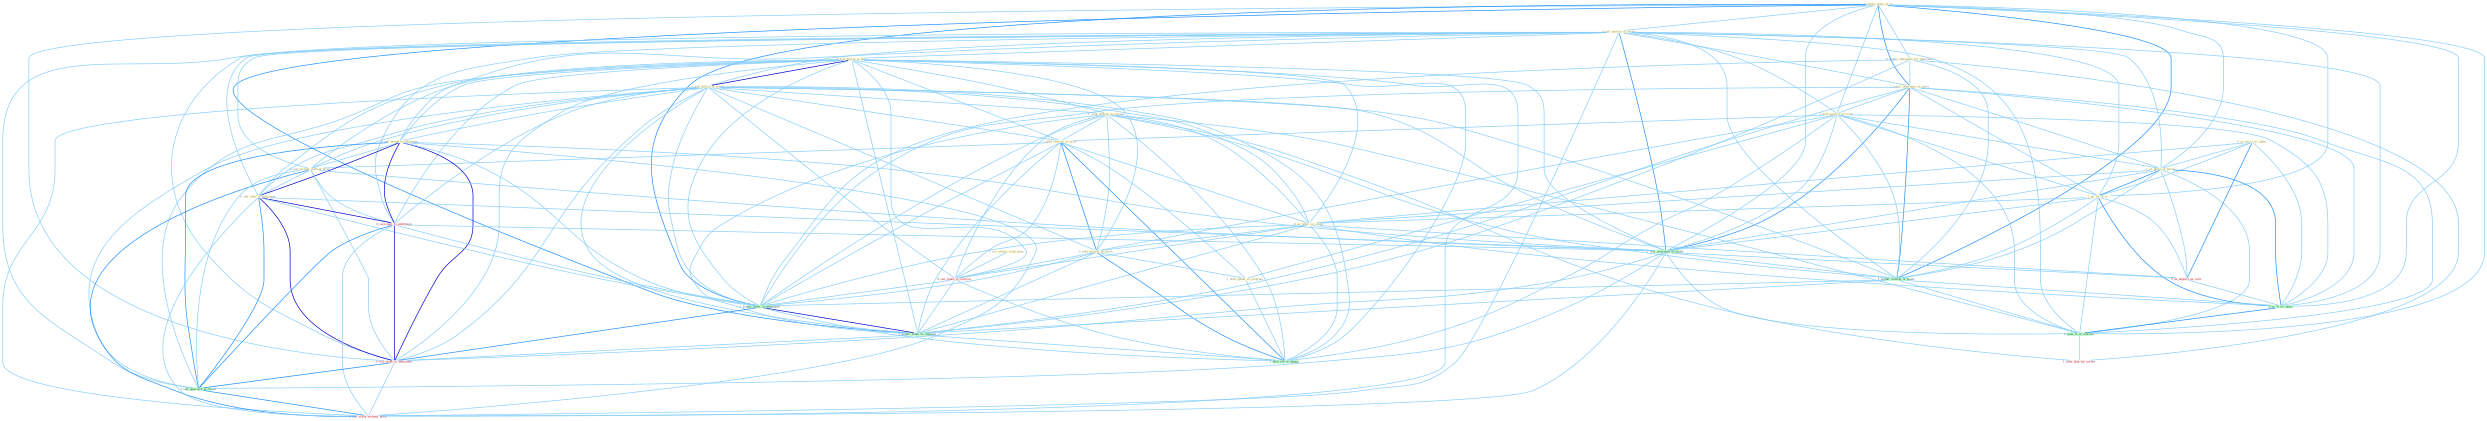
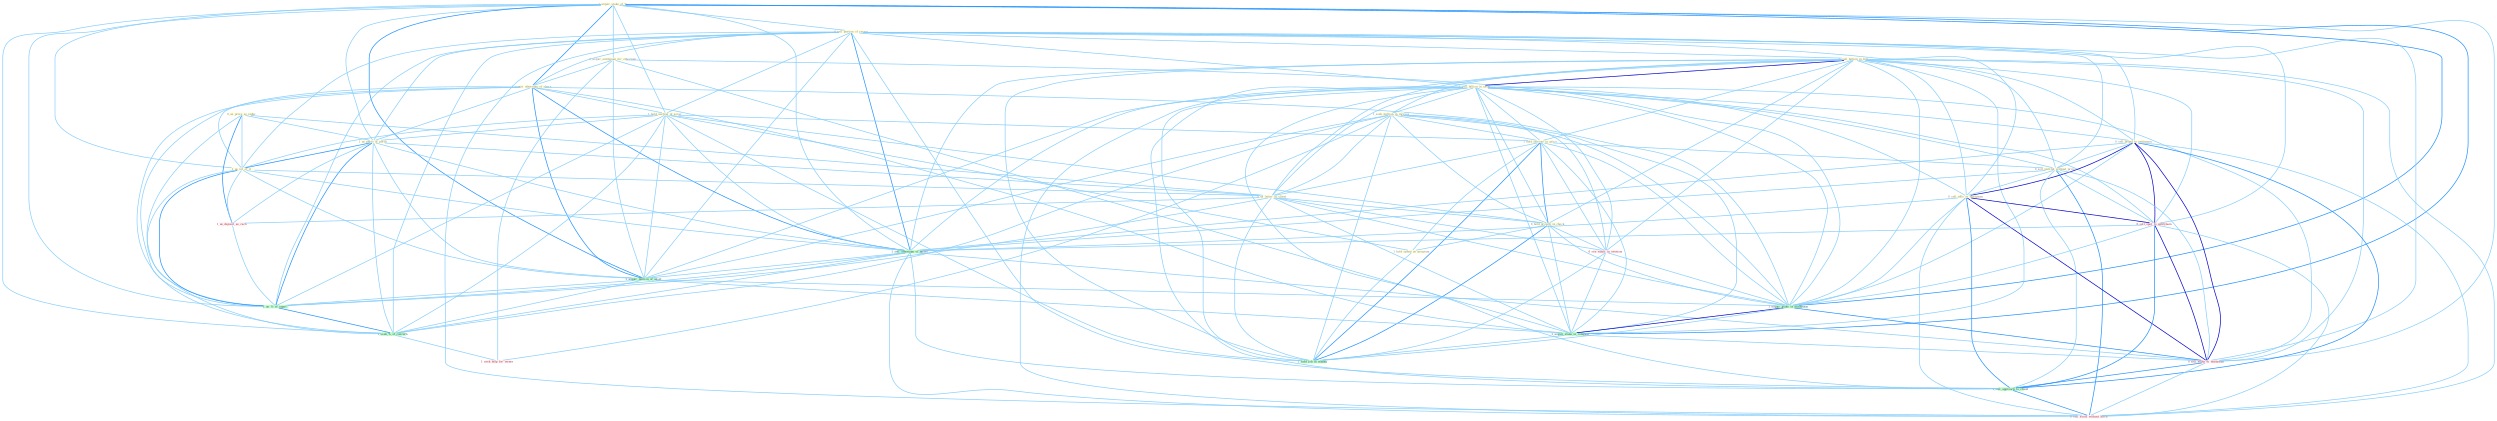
(1007, 252) -> none
(1926, 265) -> (597, 286)
